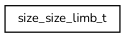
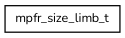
(62, 19) -> (62, 19)
